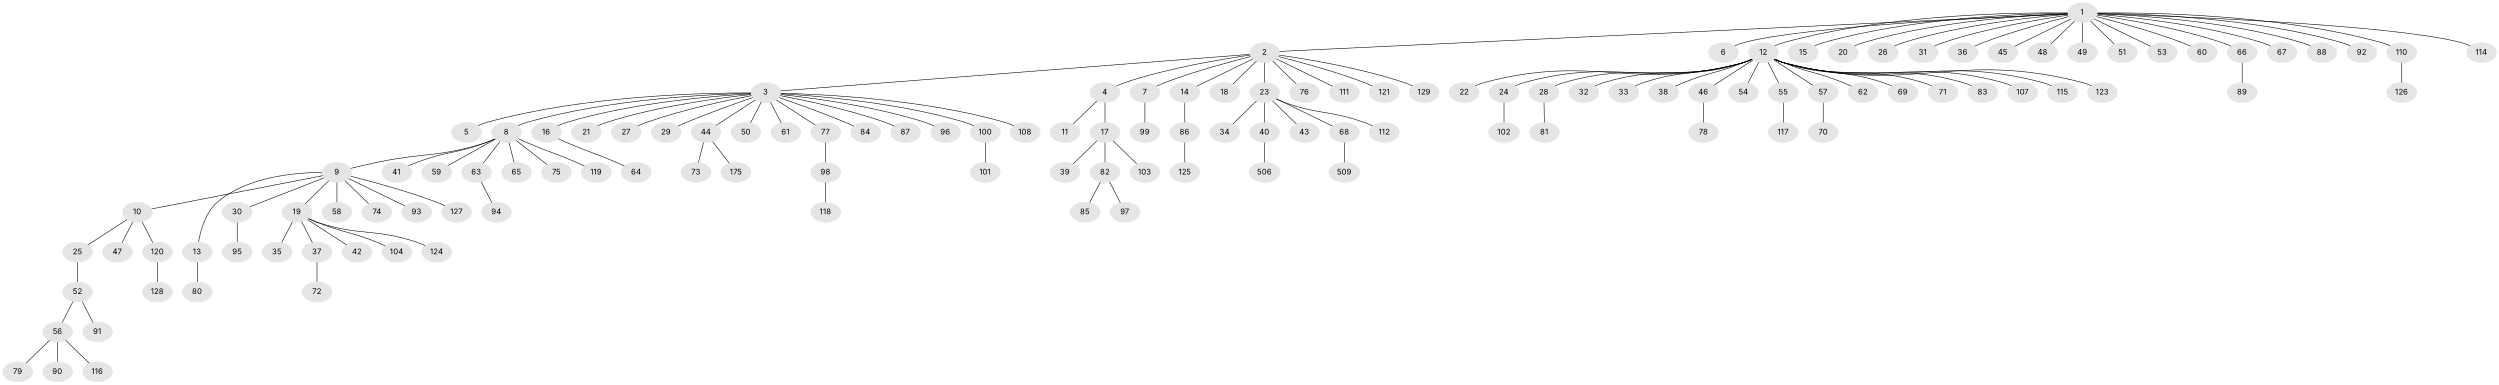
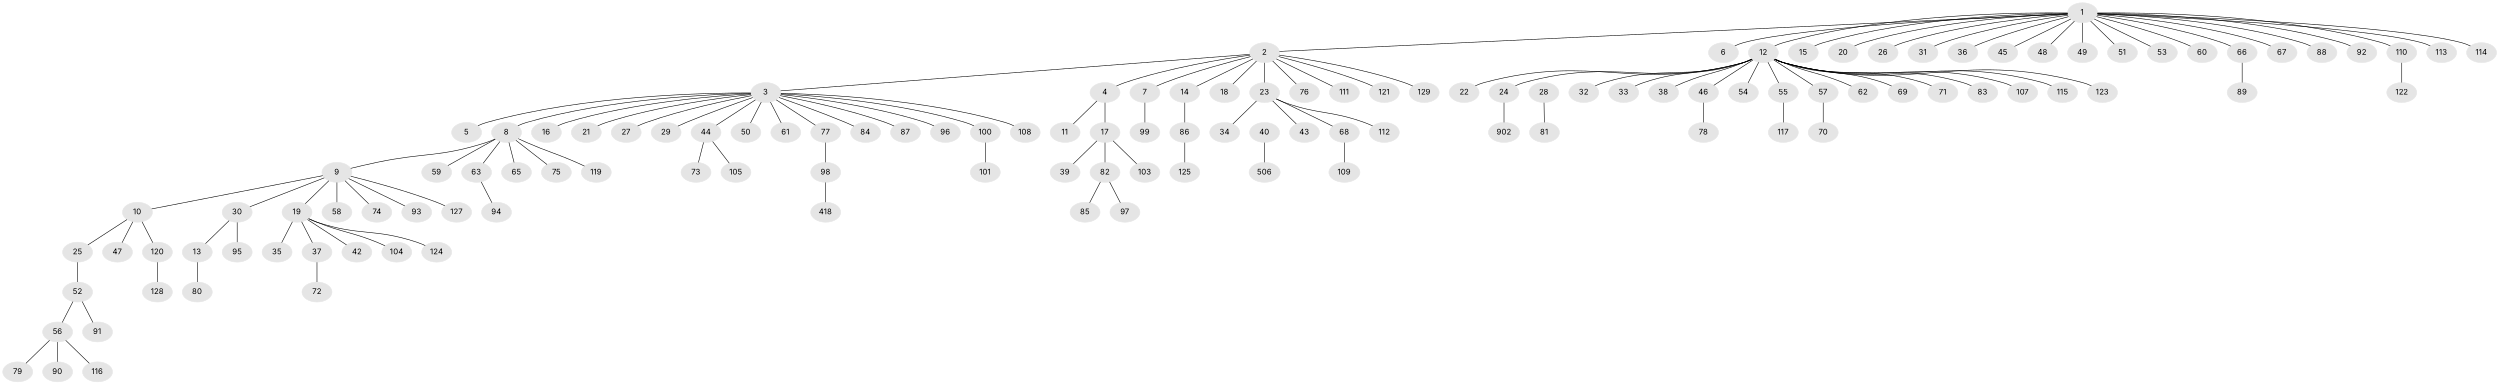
none -> (2442, 53)
(1654, 73) -> none
(2402, 93) -> (2402, 93)
(1265, 113) -> none
(1504, 132) -> (1504, 132)
(397, 172) -> none
(636, 172) -> none
(736, 172) -> (736, 172)
(1344, 172) -> (1344, 172)
(246, 186) -> (217, 232)
(826, 212) -> (826, 212)
